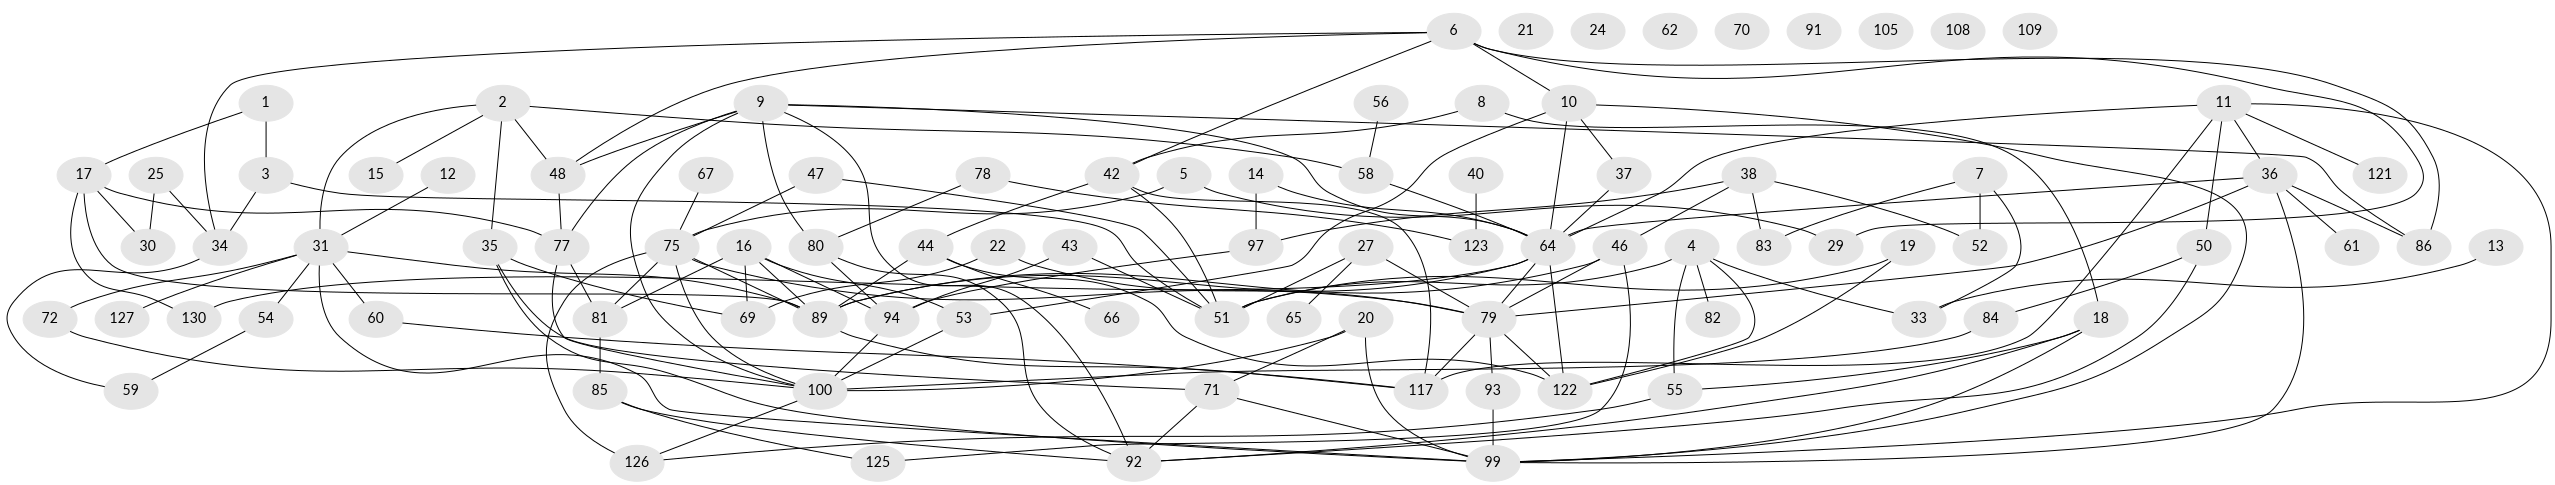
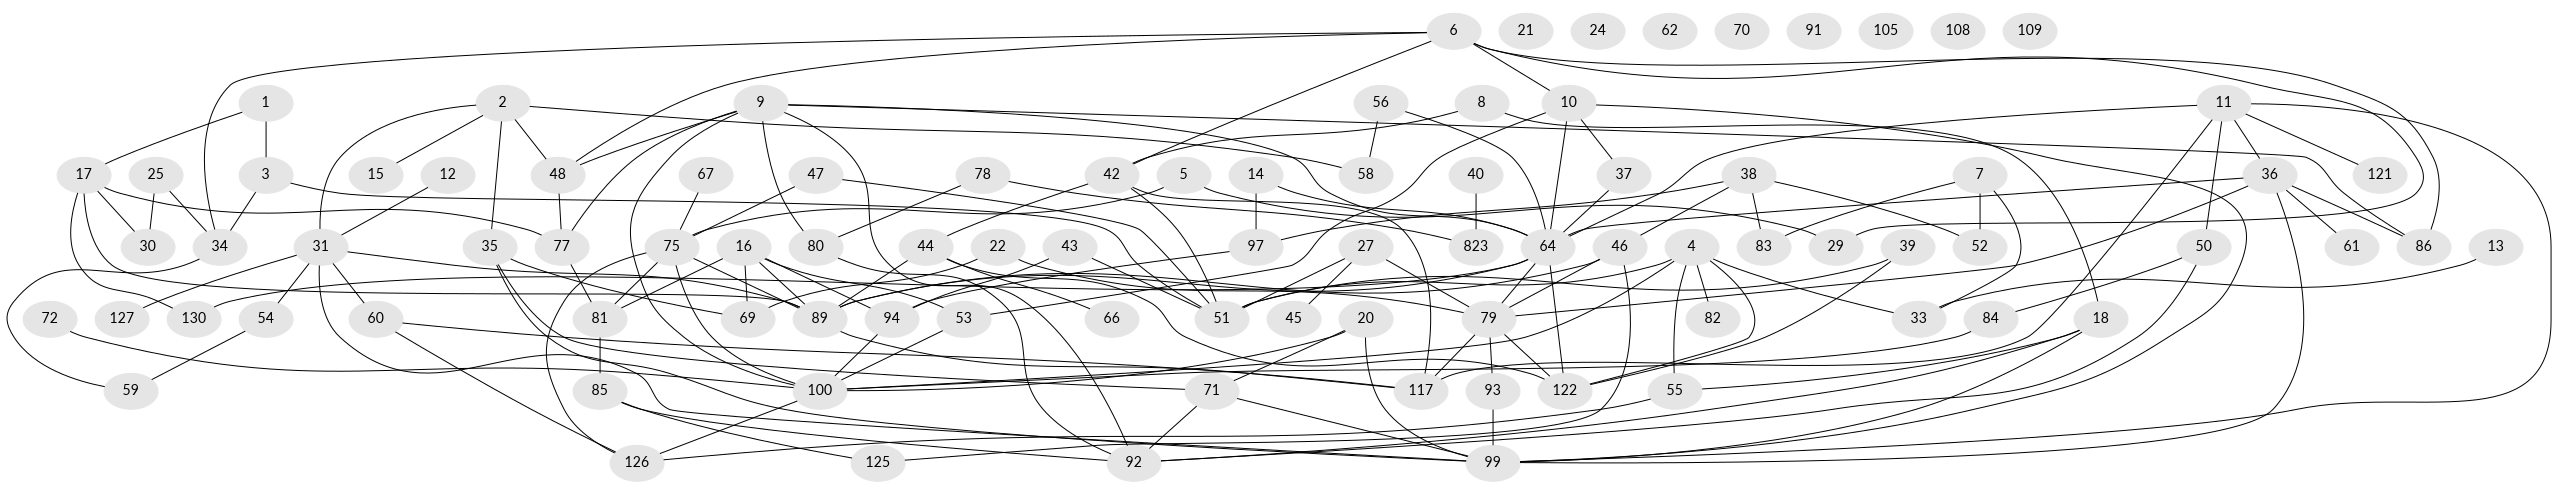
(1452, 206) -> (1497, 147)
(1476, 247) -> (1476, 247)
(1908, 247) -> (1908, 247)
(845, 275) -> none
(194, 277) -> none
(1038, 298) -> none
(1294, 319) -> (1294, 319)
(672, 363) -> (1249, 365)
none -> (504, 395)
